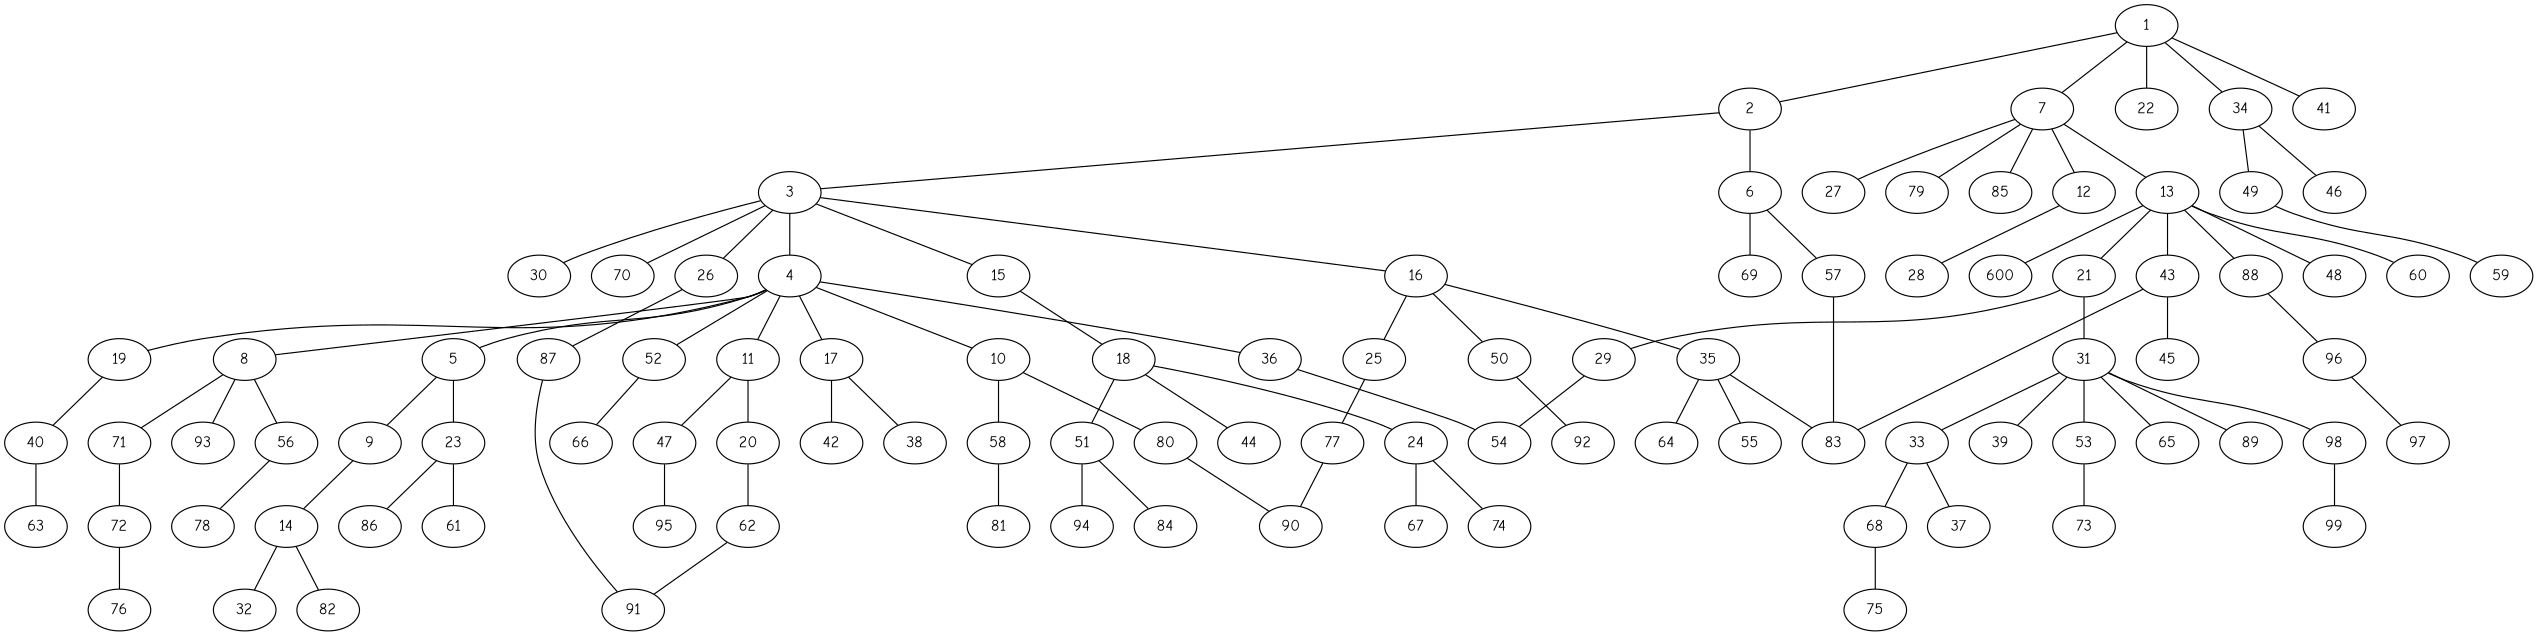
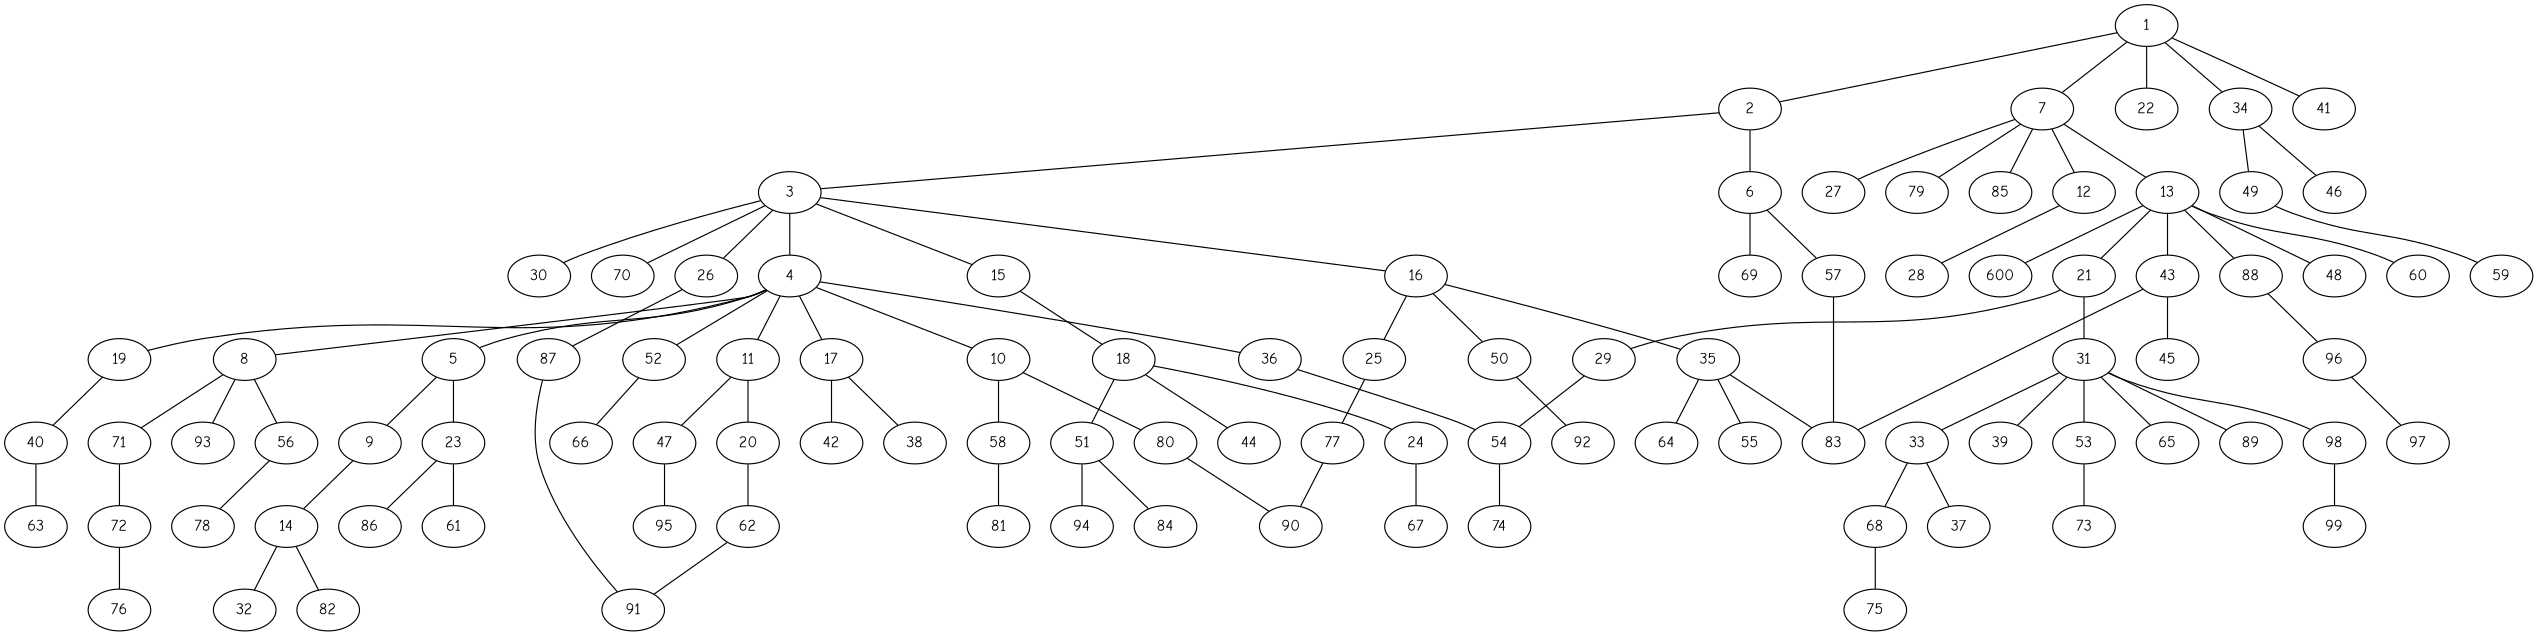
(1458, 485) -> (1500, 485)
